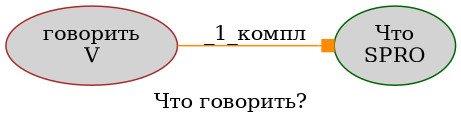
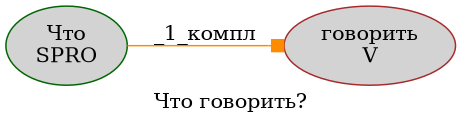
(248, 46) -> (198, 46)
